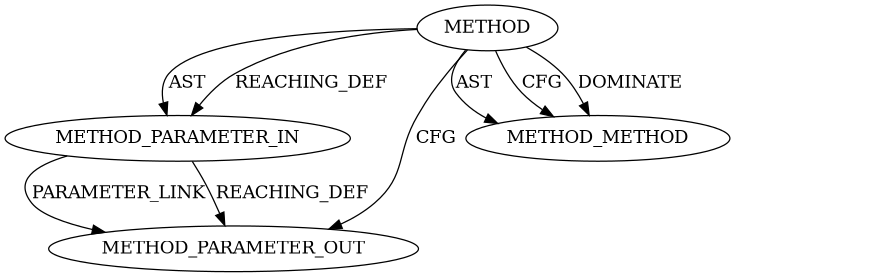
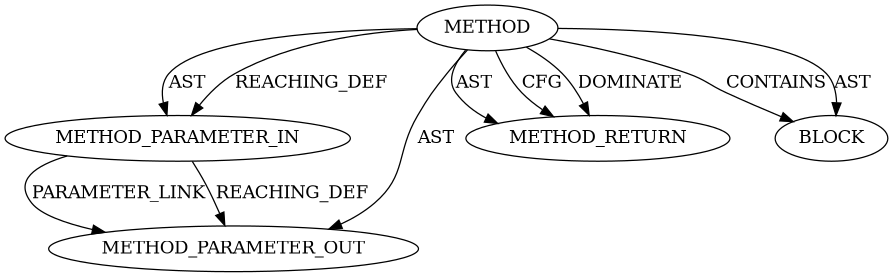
(436, 138) -> (436, 138)
(598, 138) -> (598, 138)
none -> (831, 138)
